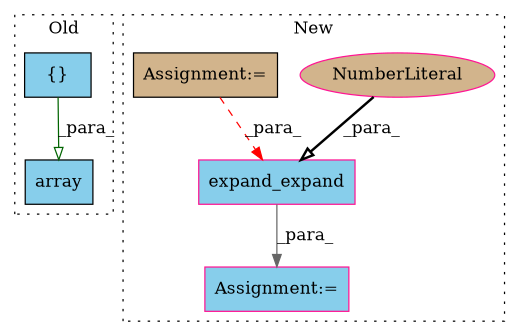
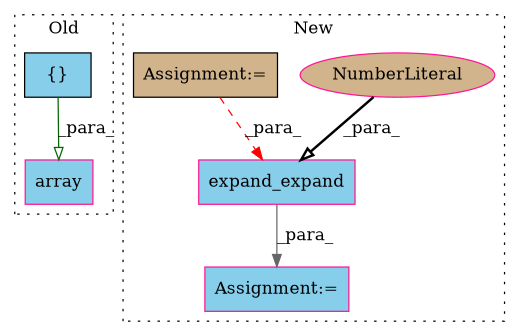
(59, 182) -> (59, 182)
